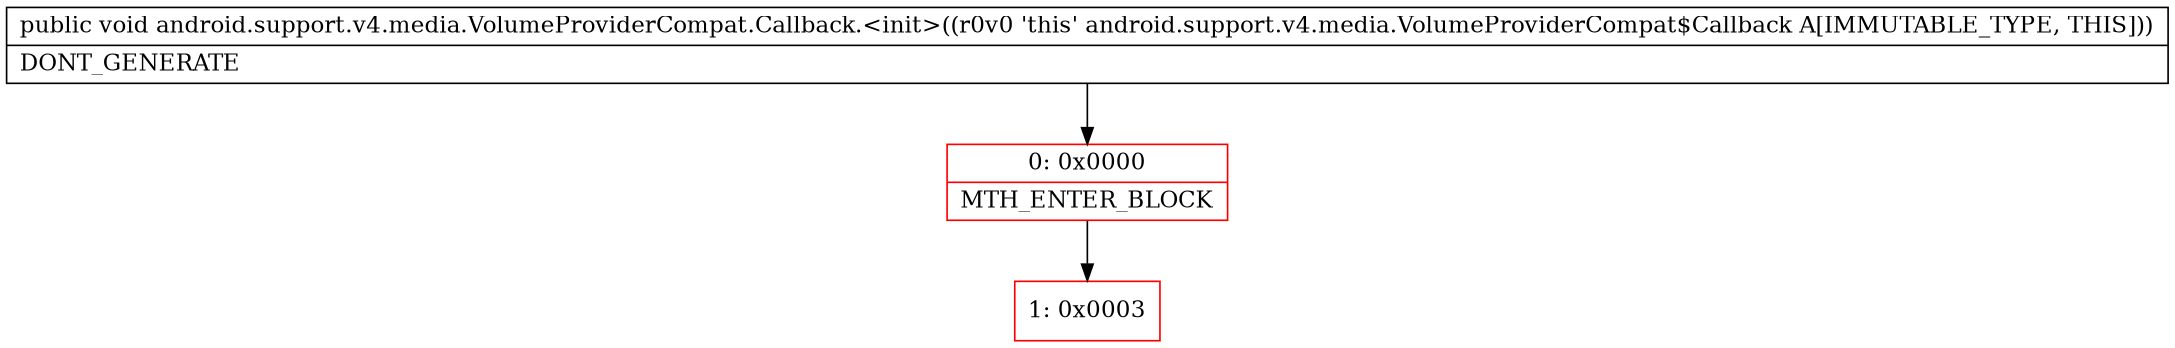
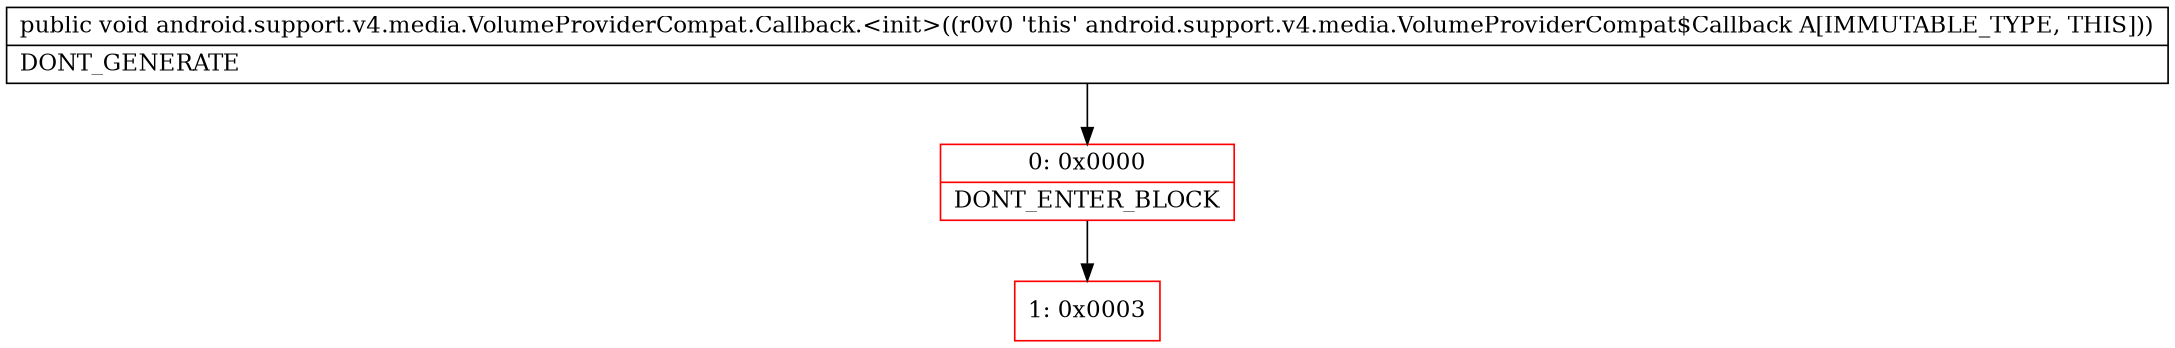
(1087, 200) -> (1087, 200)
